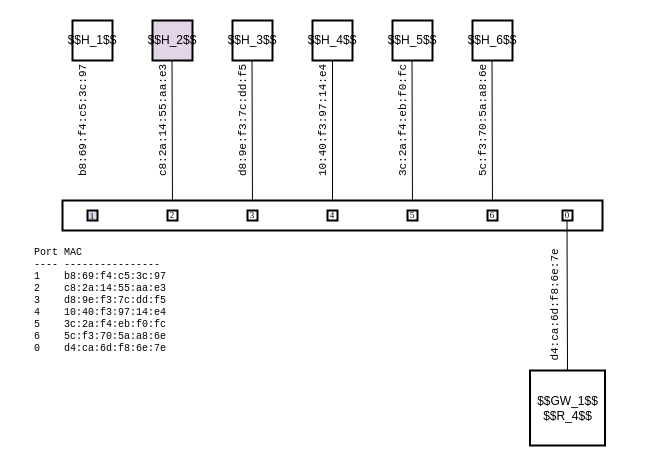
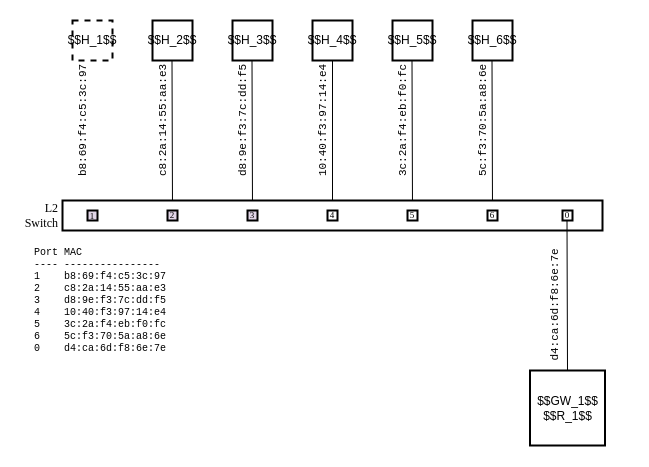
(93, 41) -> (93, 41)
(173, 41) -> (173, 41)
none -> (41, 216)
(173, 216) -> (173, 216)
(253, 216) -> (253, 216)
(568, 409) -> (568, 409)
